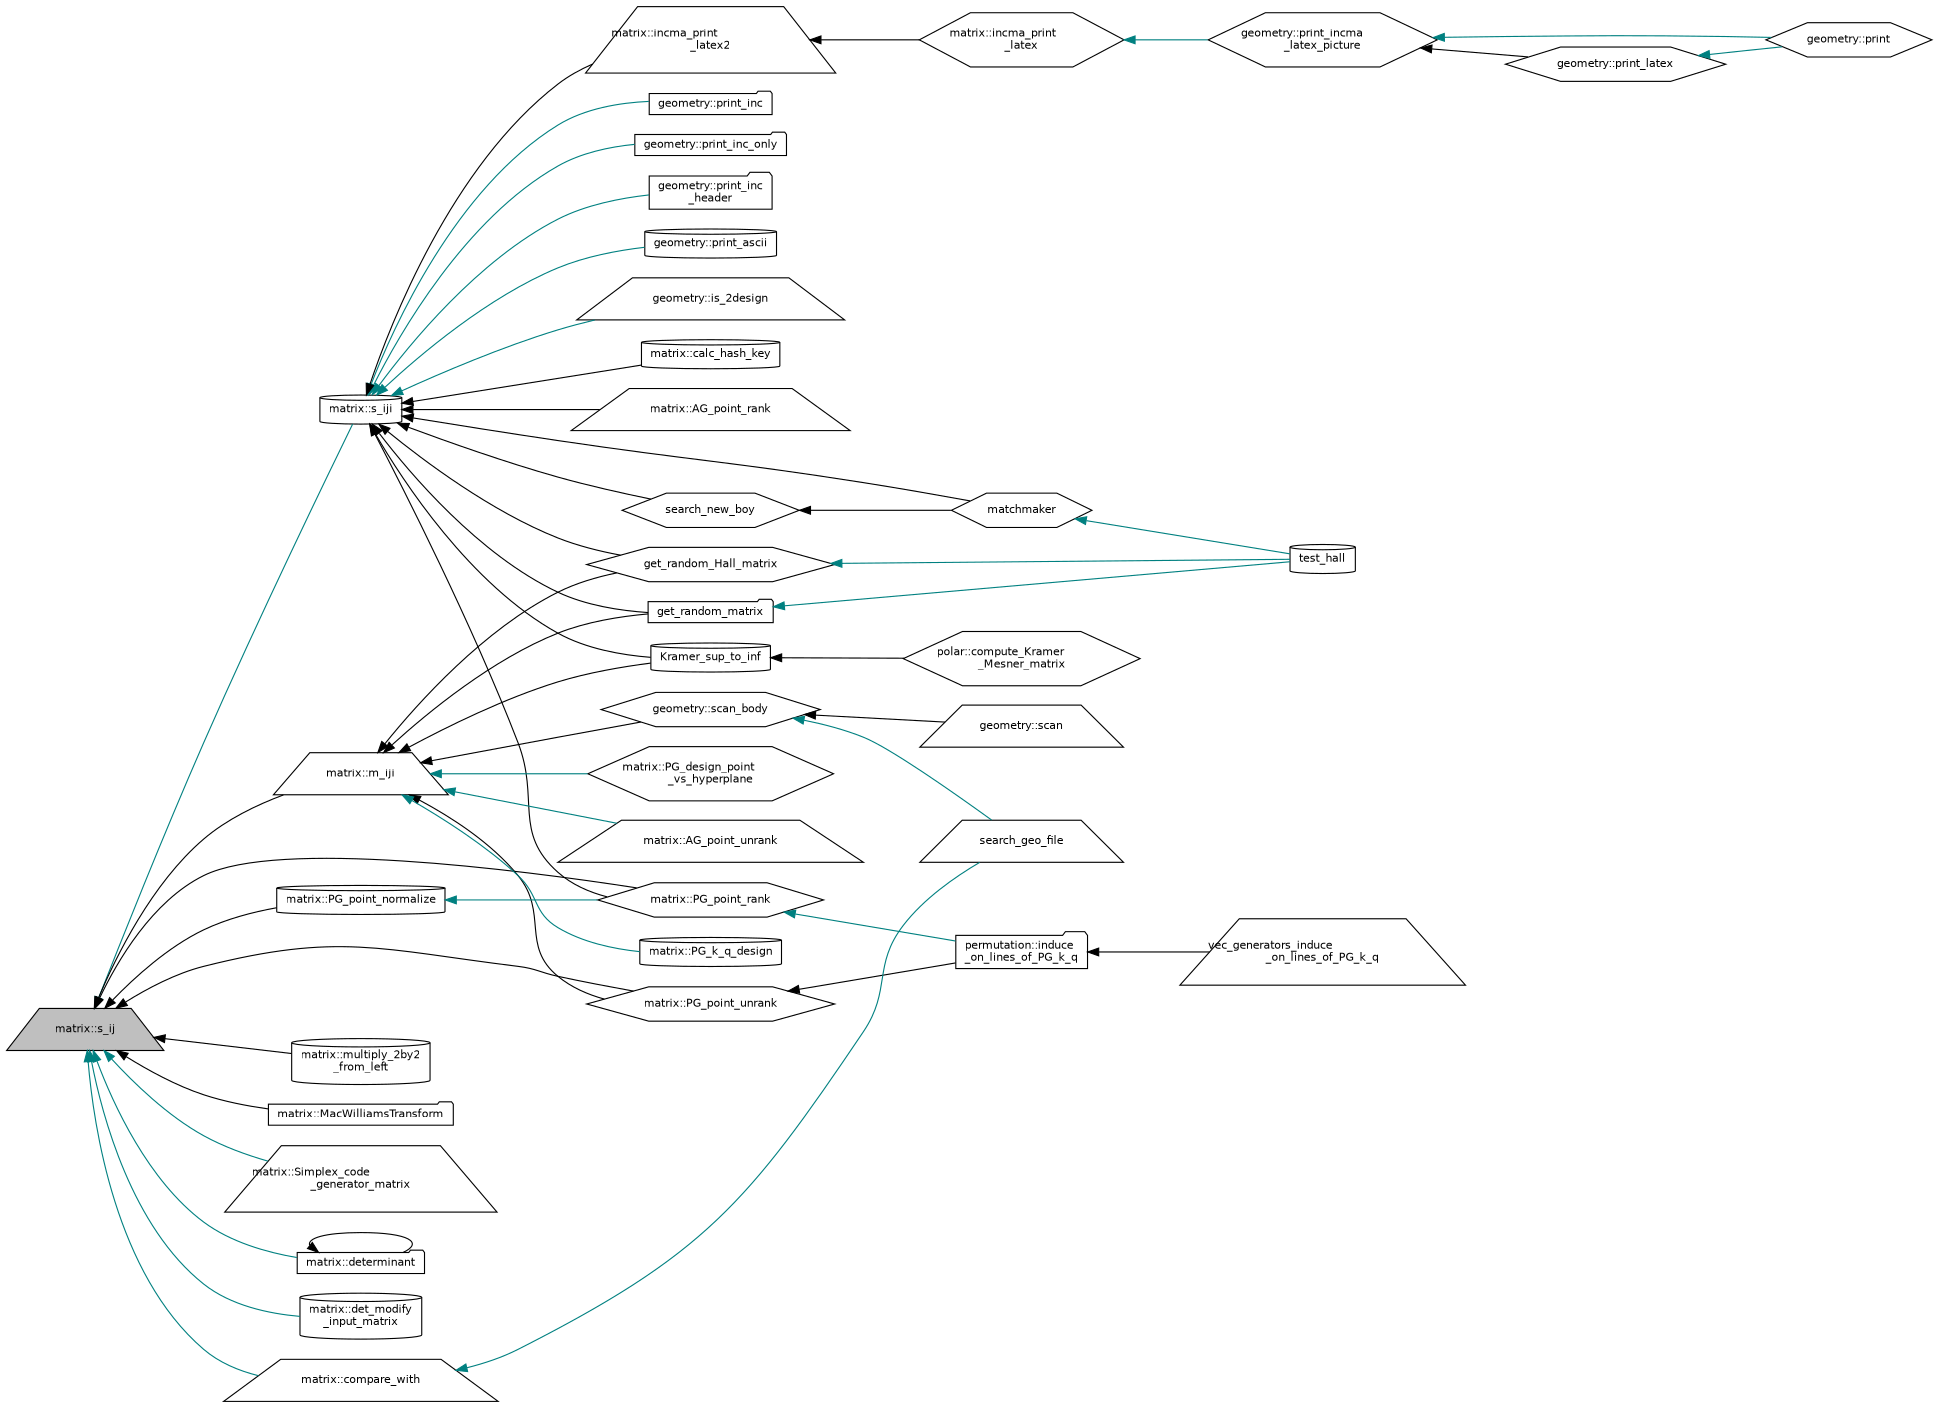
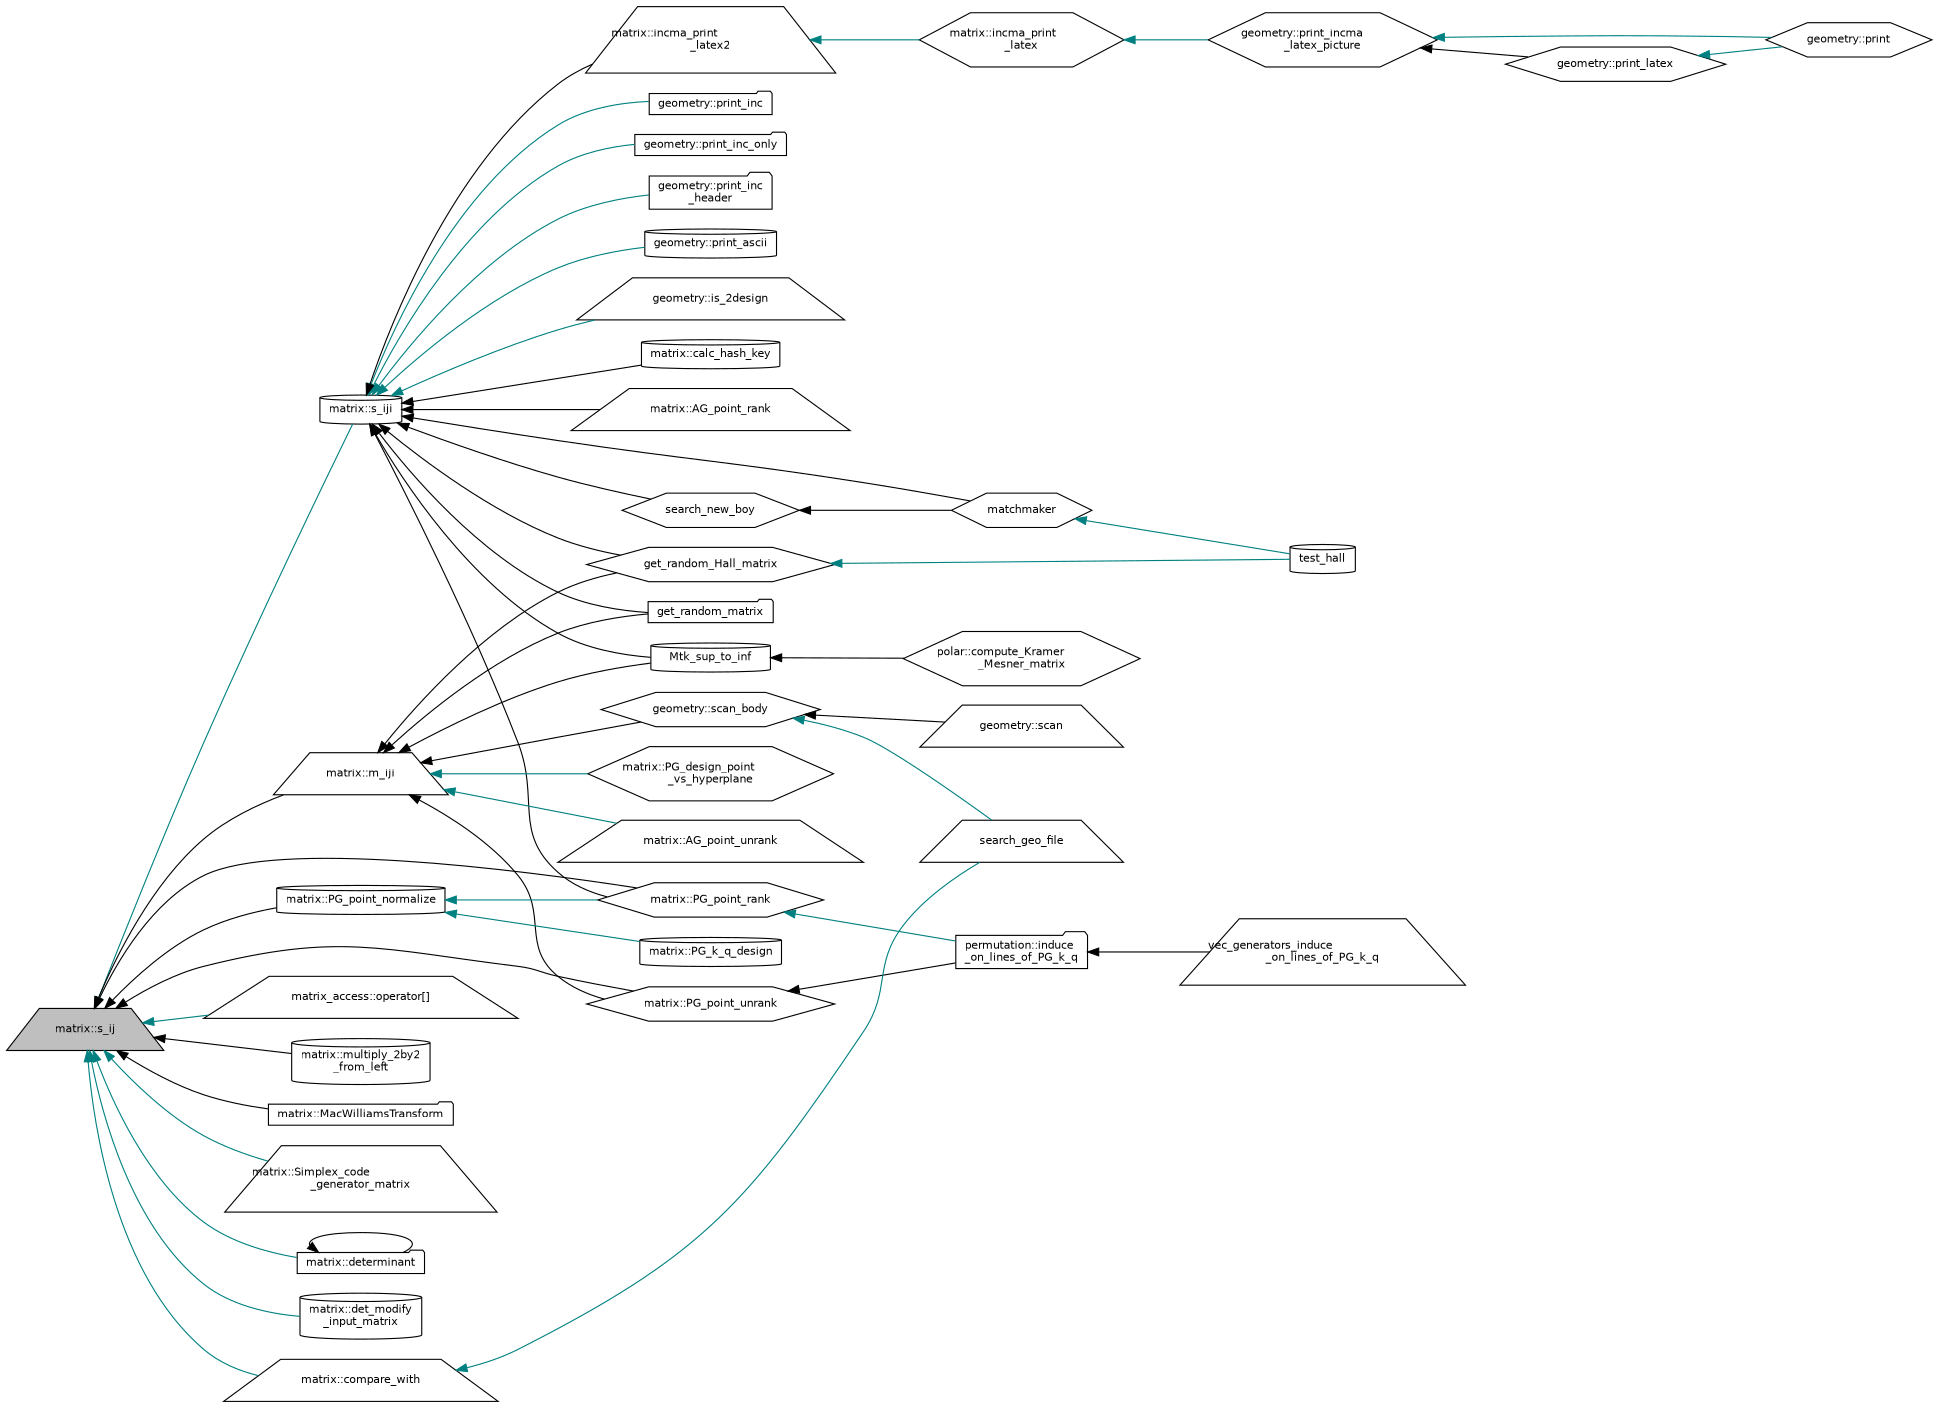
(870, 40) -> (870, 40)
(1037, 584) -> none
(711, 658) -> (711, 658)
(543, 914) -> (548, 928)
none -> (361, 997)
